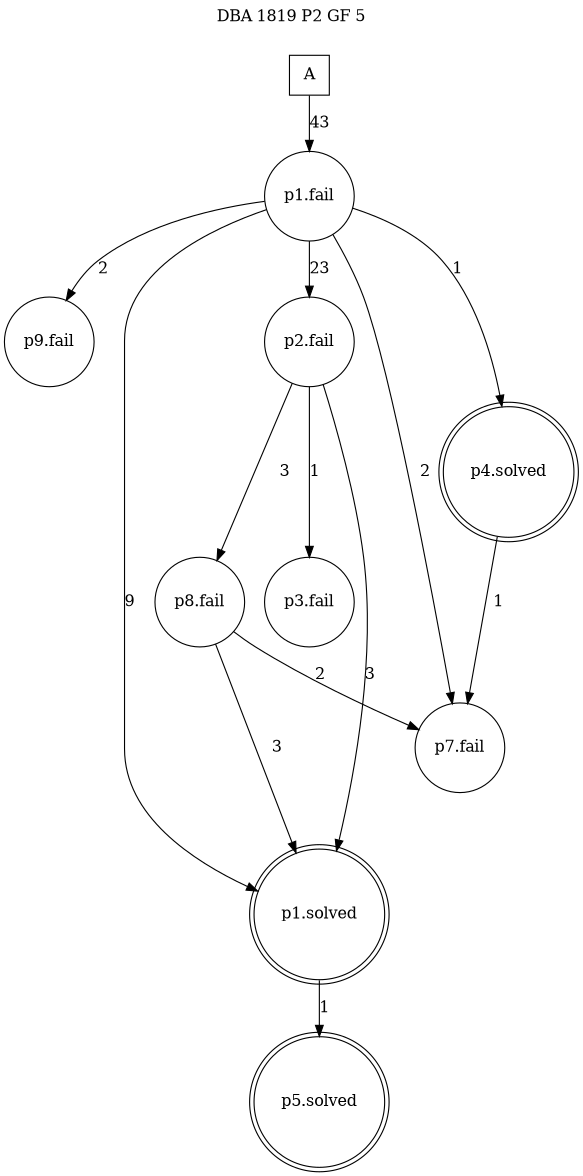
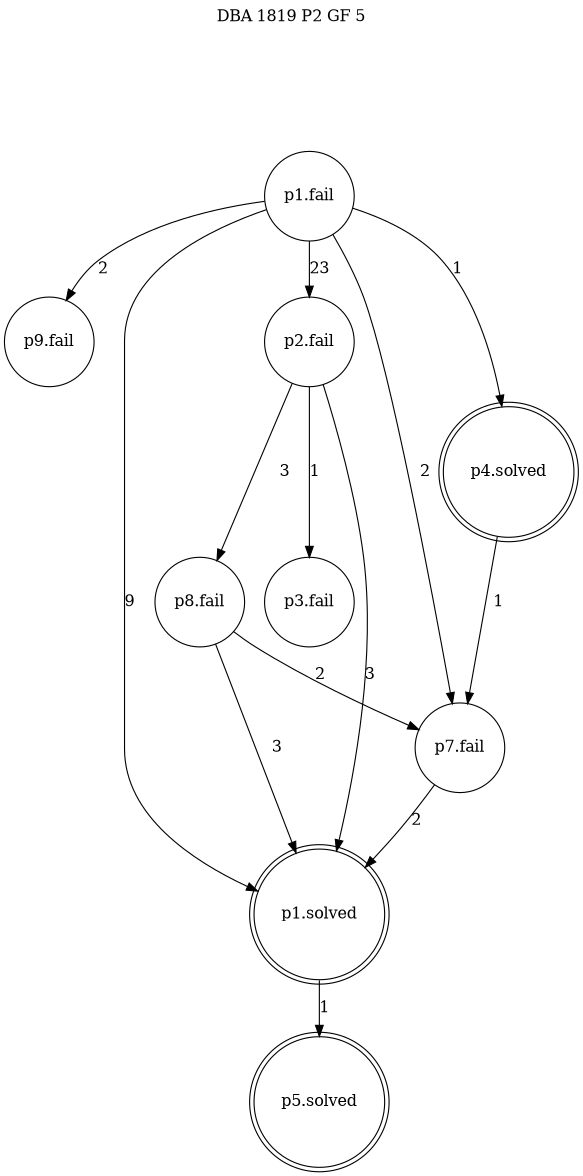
(309, 75) -> none
none -> (405, 823)
